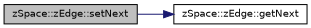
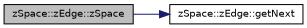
(71, 14) -> (69, 14)
